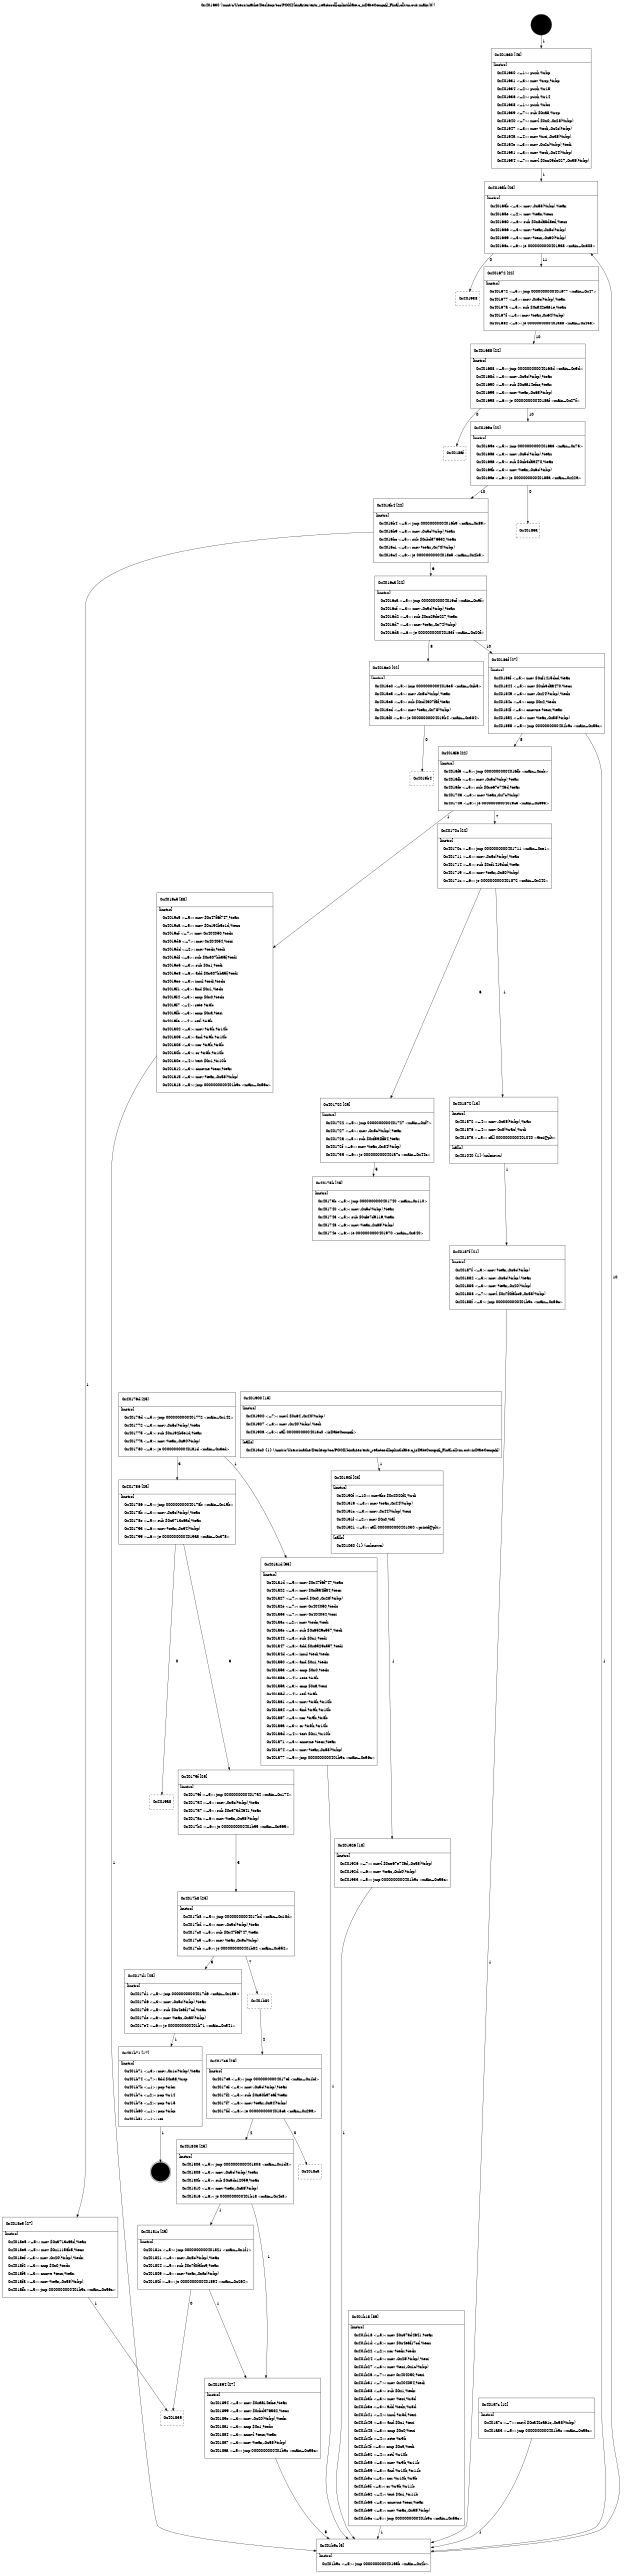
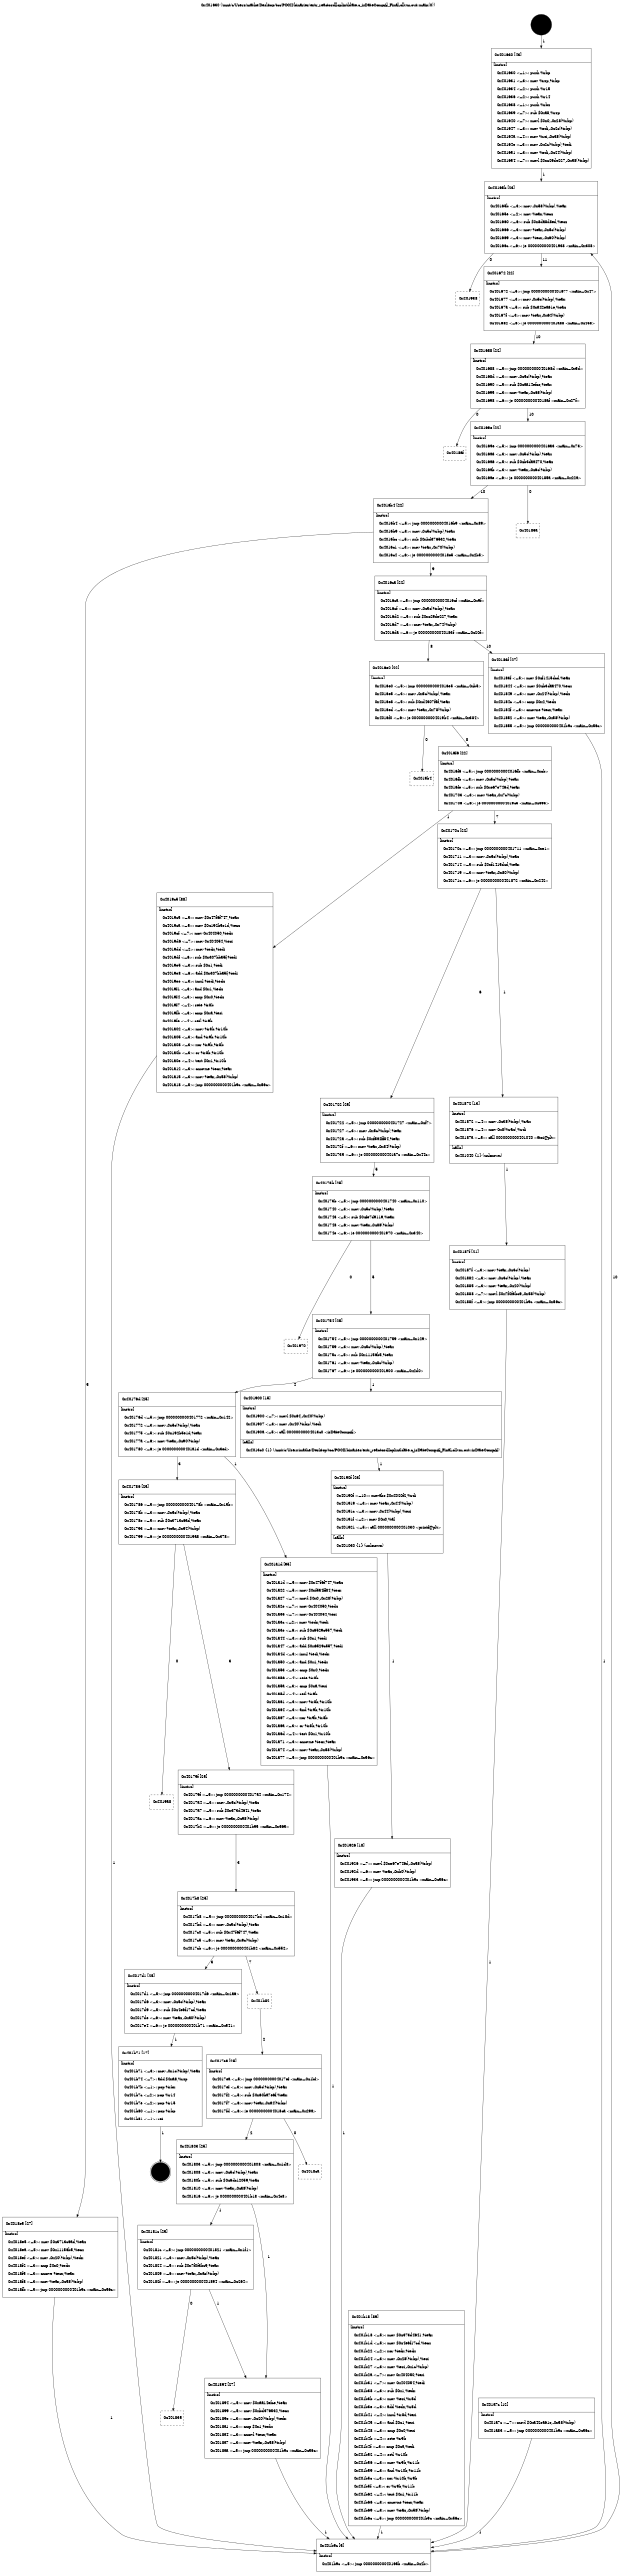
(519, 739) -> (460, 735)
none -> (296, 1346)
none -> (371, 1346)
(87, 1385) -> (87, 1385)
(127, 2353) -> (99, 2513)
(325, 2532) -> (325, 2532)
